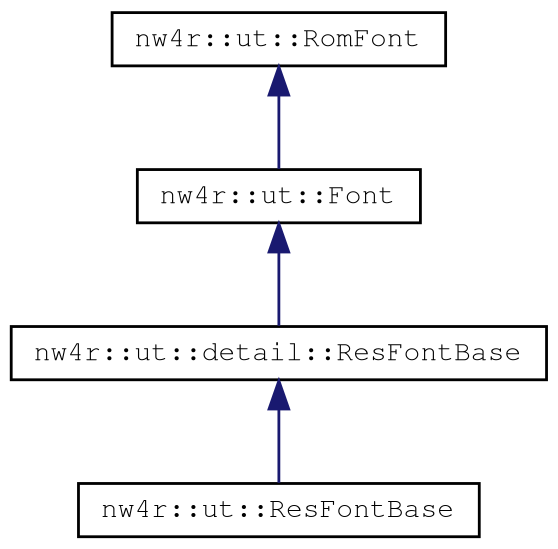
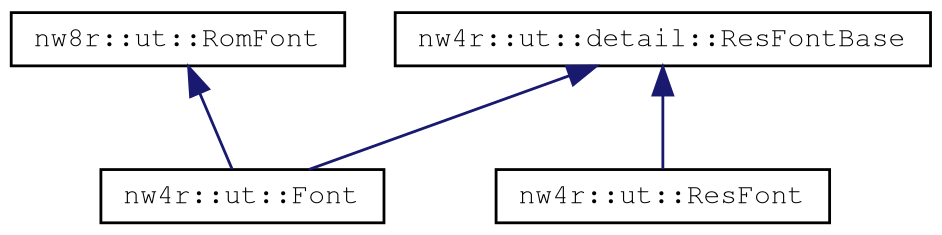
(279, 39) -> (178, 39)
(279, 289) -> (439, 123)
(279, 510) -> (663, 196)
